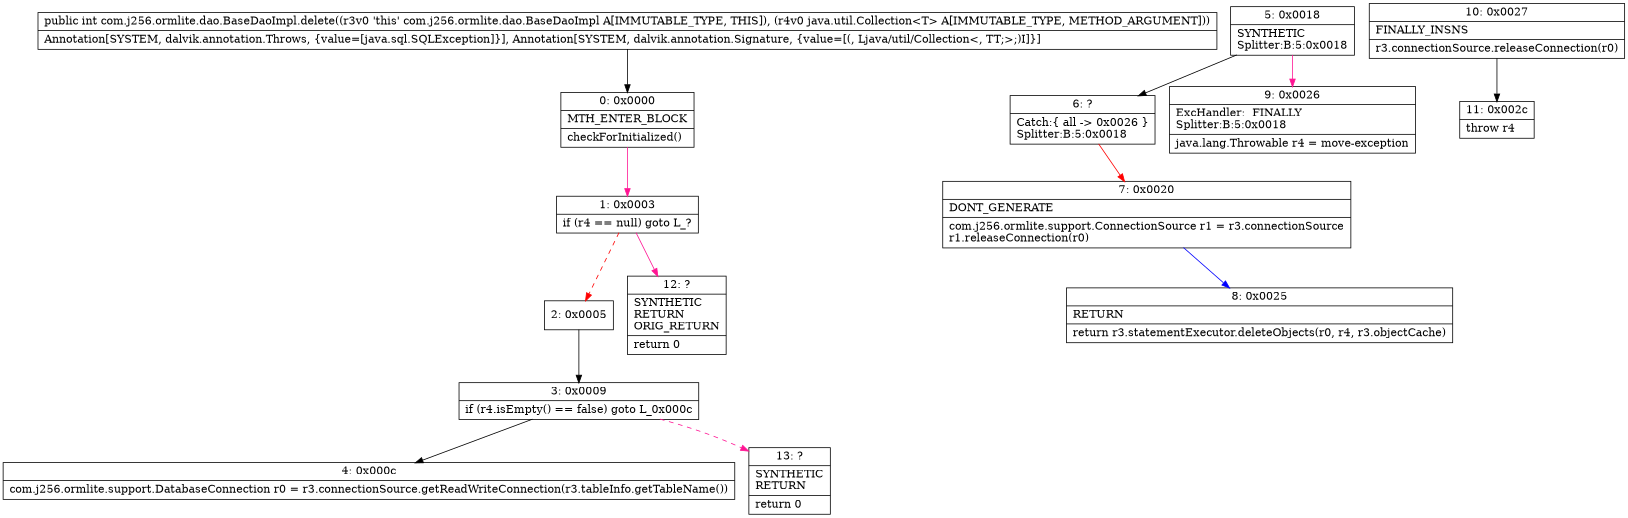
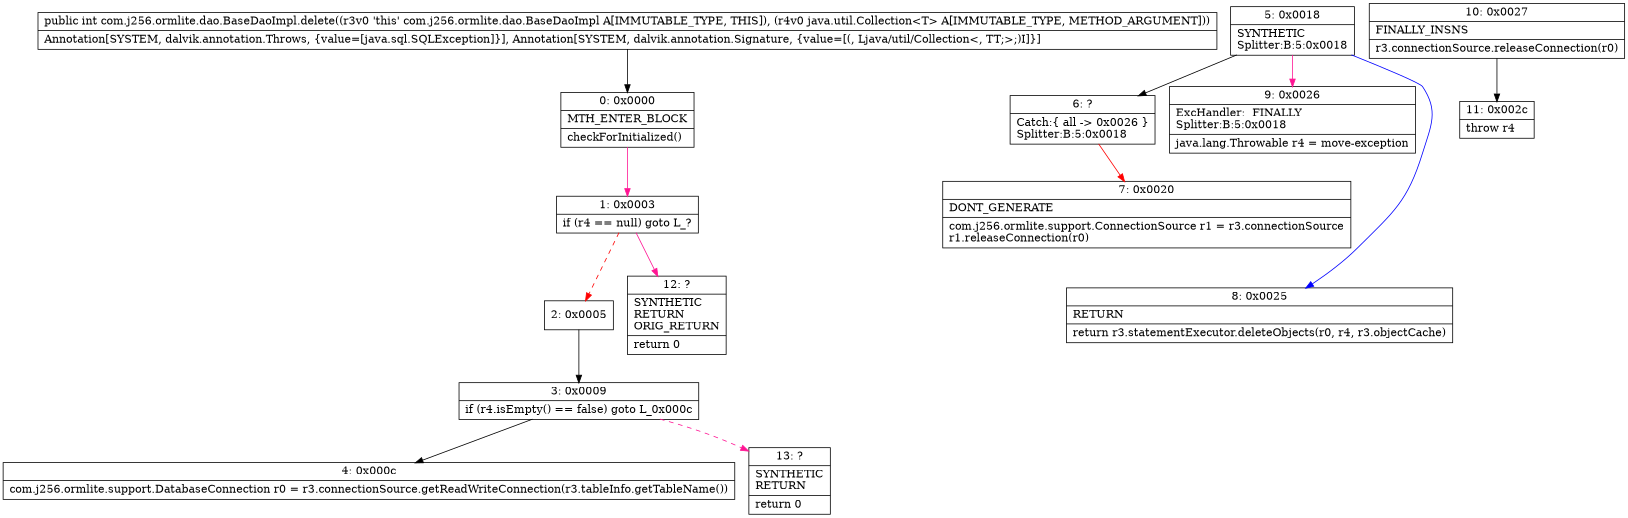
(1203, 265) -> (1418, 166)
